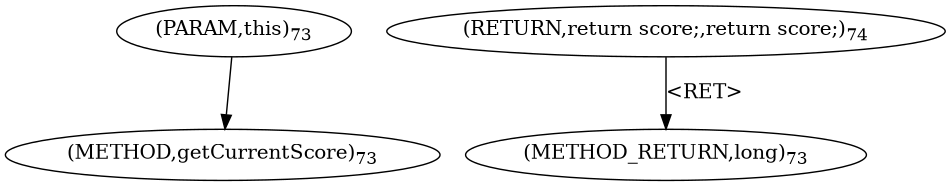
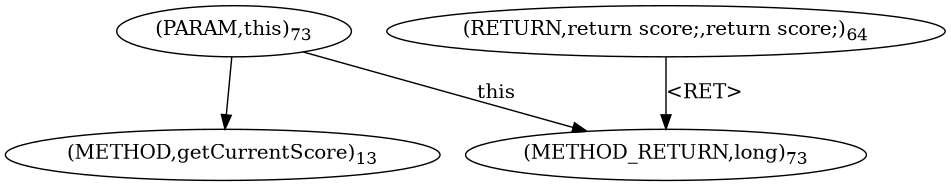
(858, 29) -> (858, 29)
none -> (438, 90)
(367, 153) -> (367, 153)
